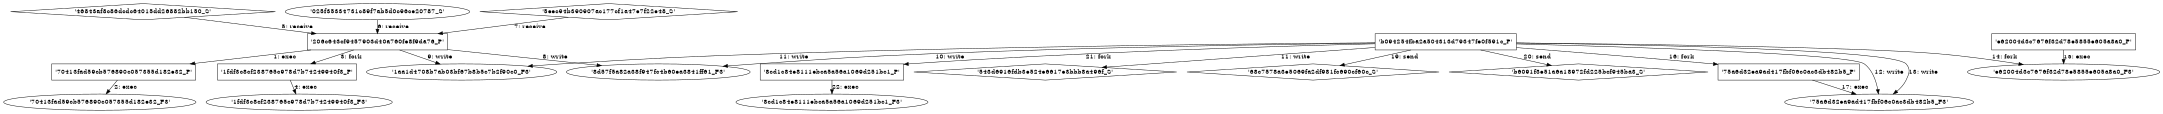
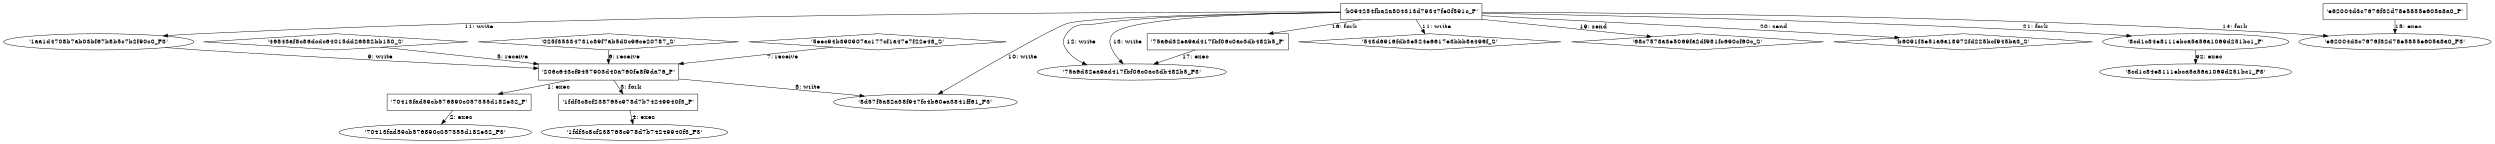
(377, 12) -> (608, 42)
(418, 56) -> (349, 59)
(832, 72) -> (2196, 42)
(845, 87) -> (2209, 57)
